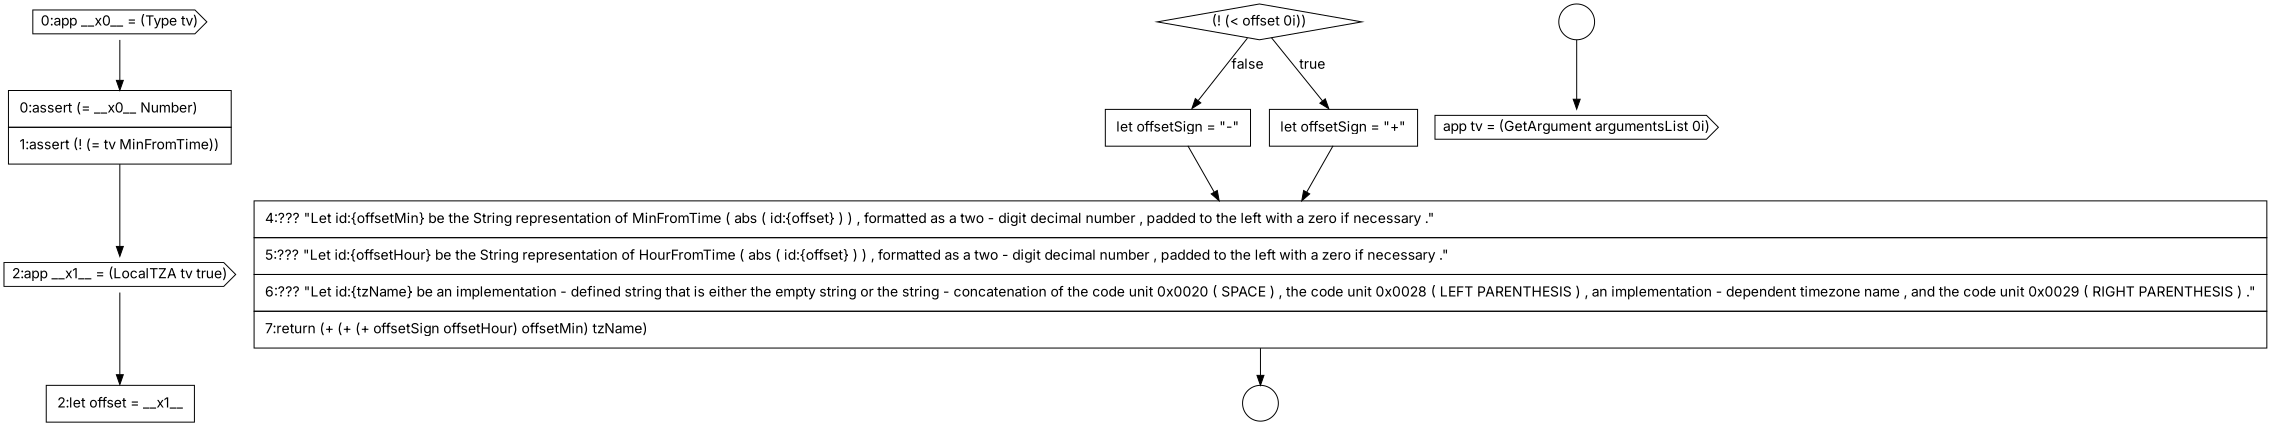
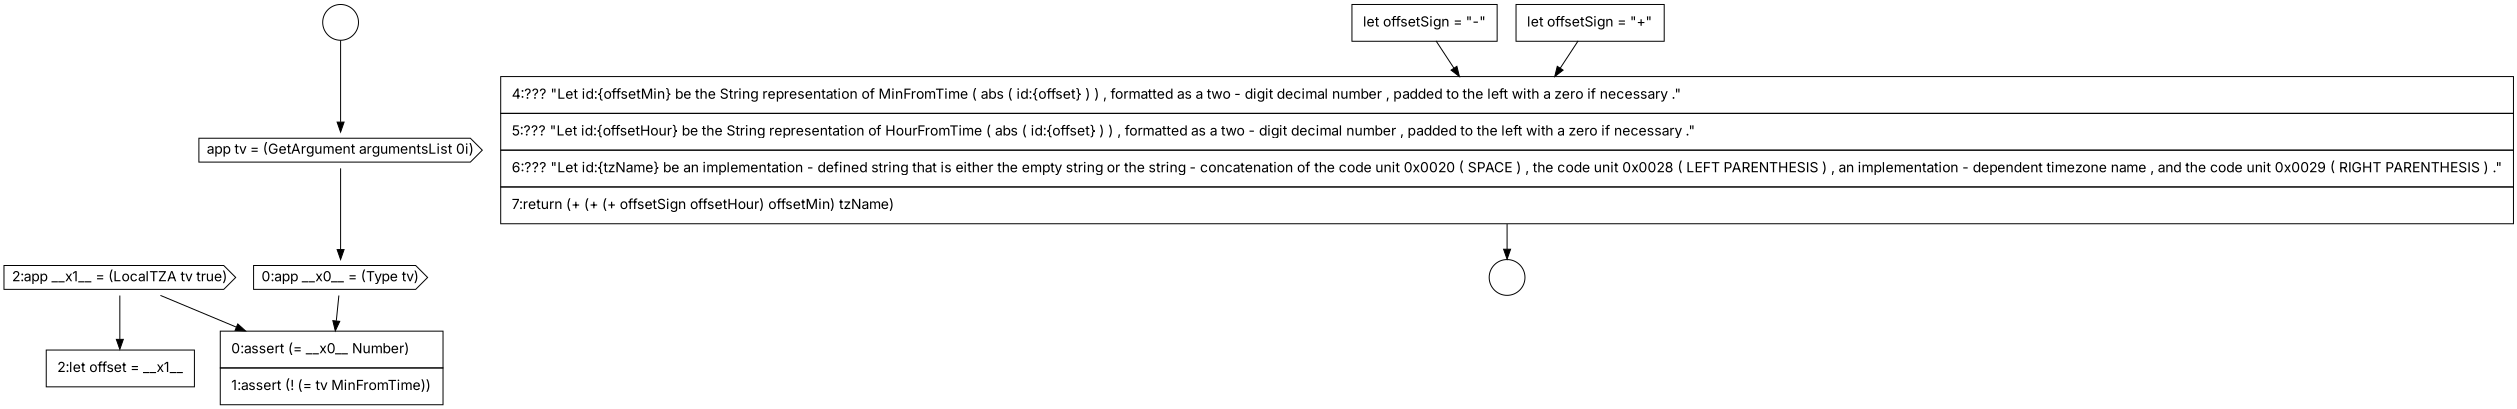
(1259, 22) -> none
(120, 205) -> (198, 311)
none -> (341, 209)
